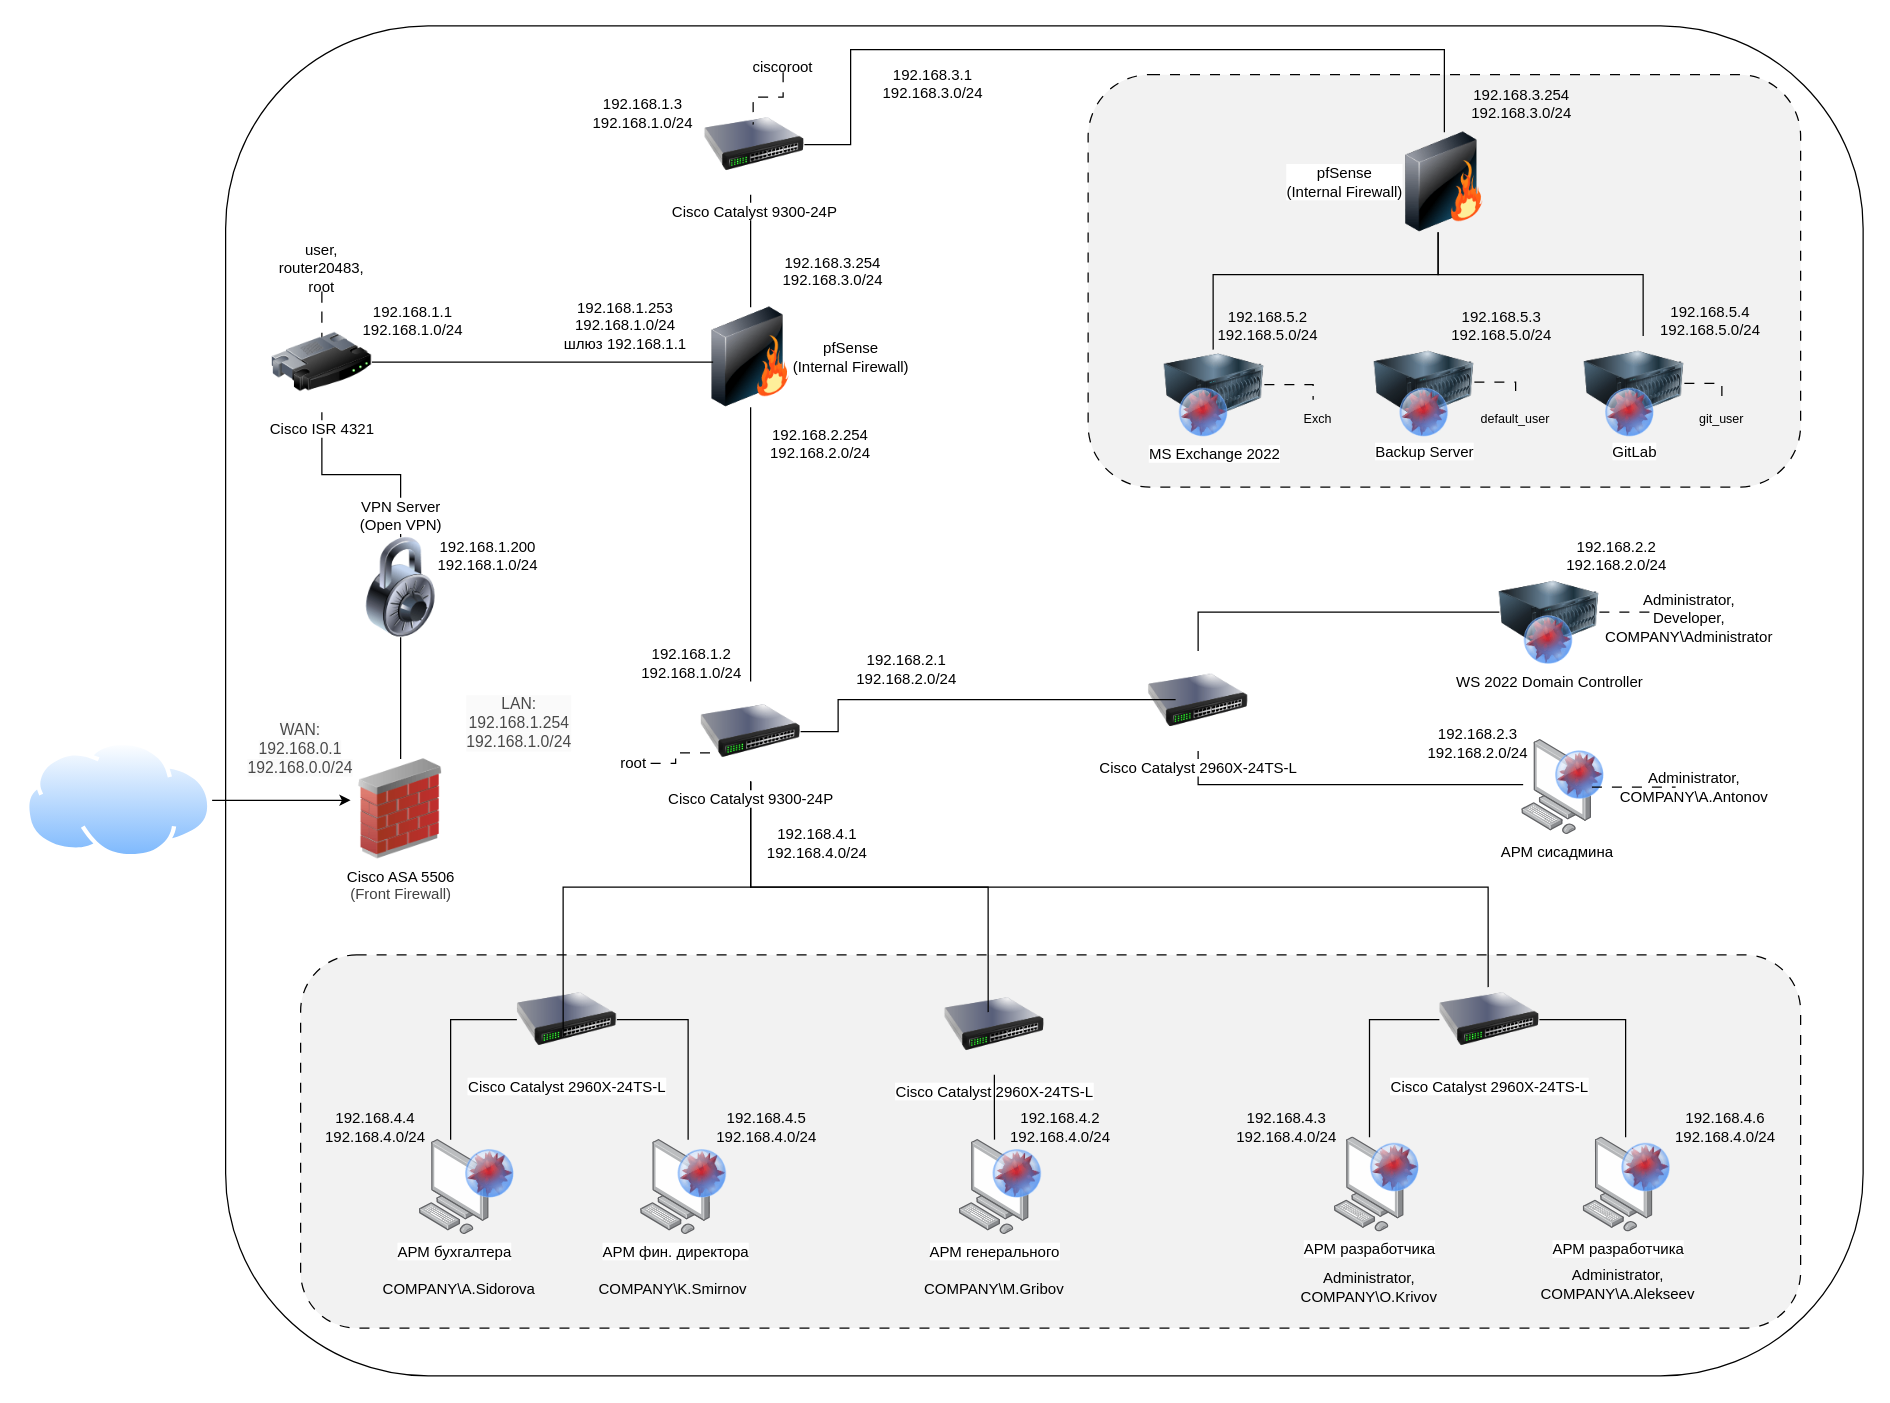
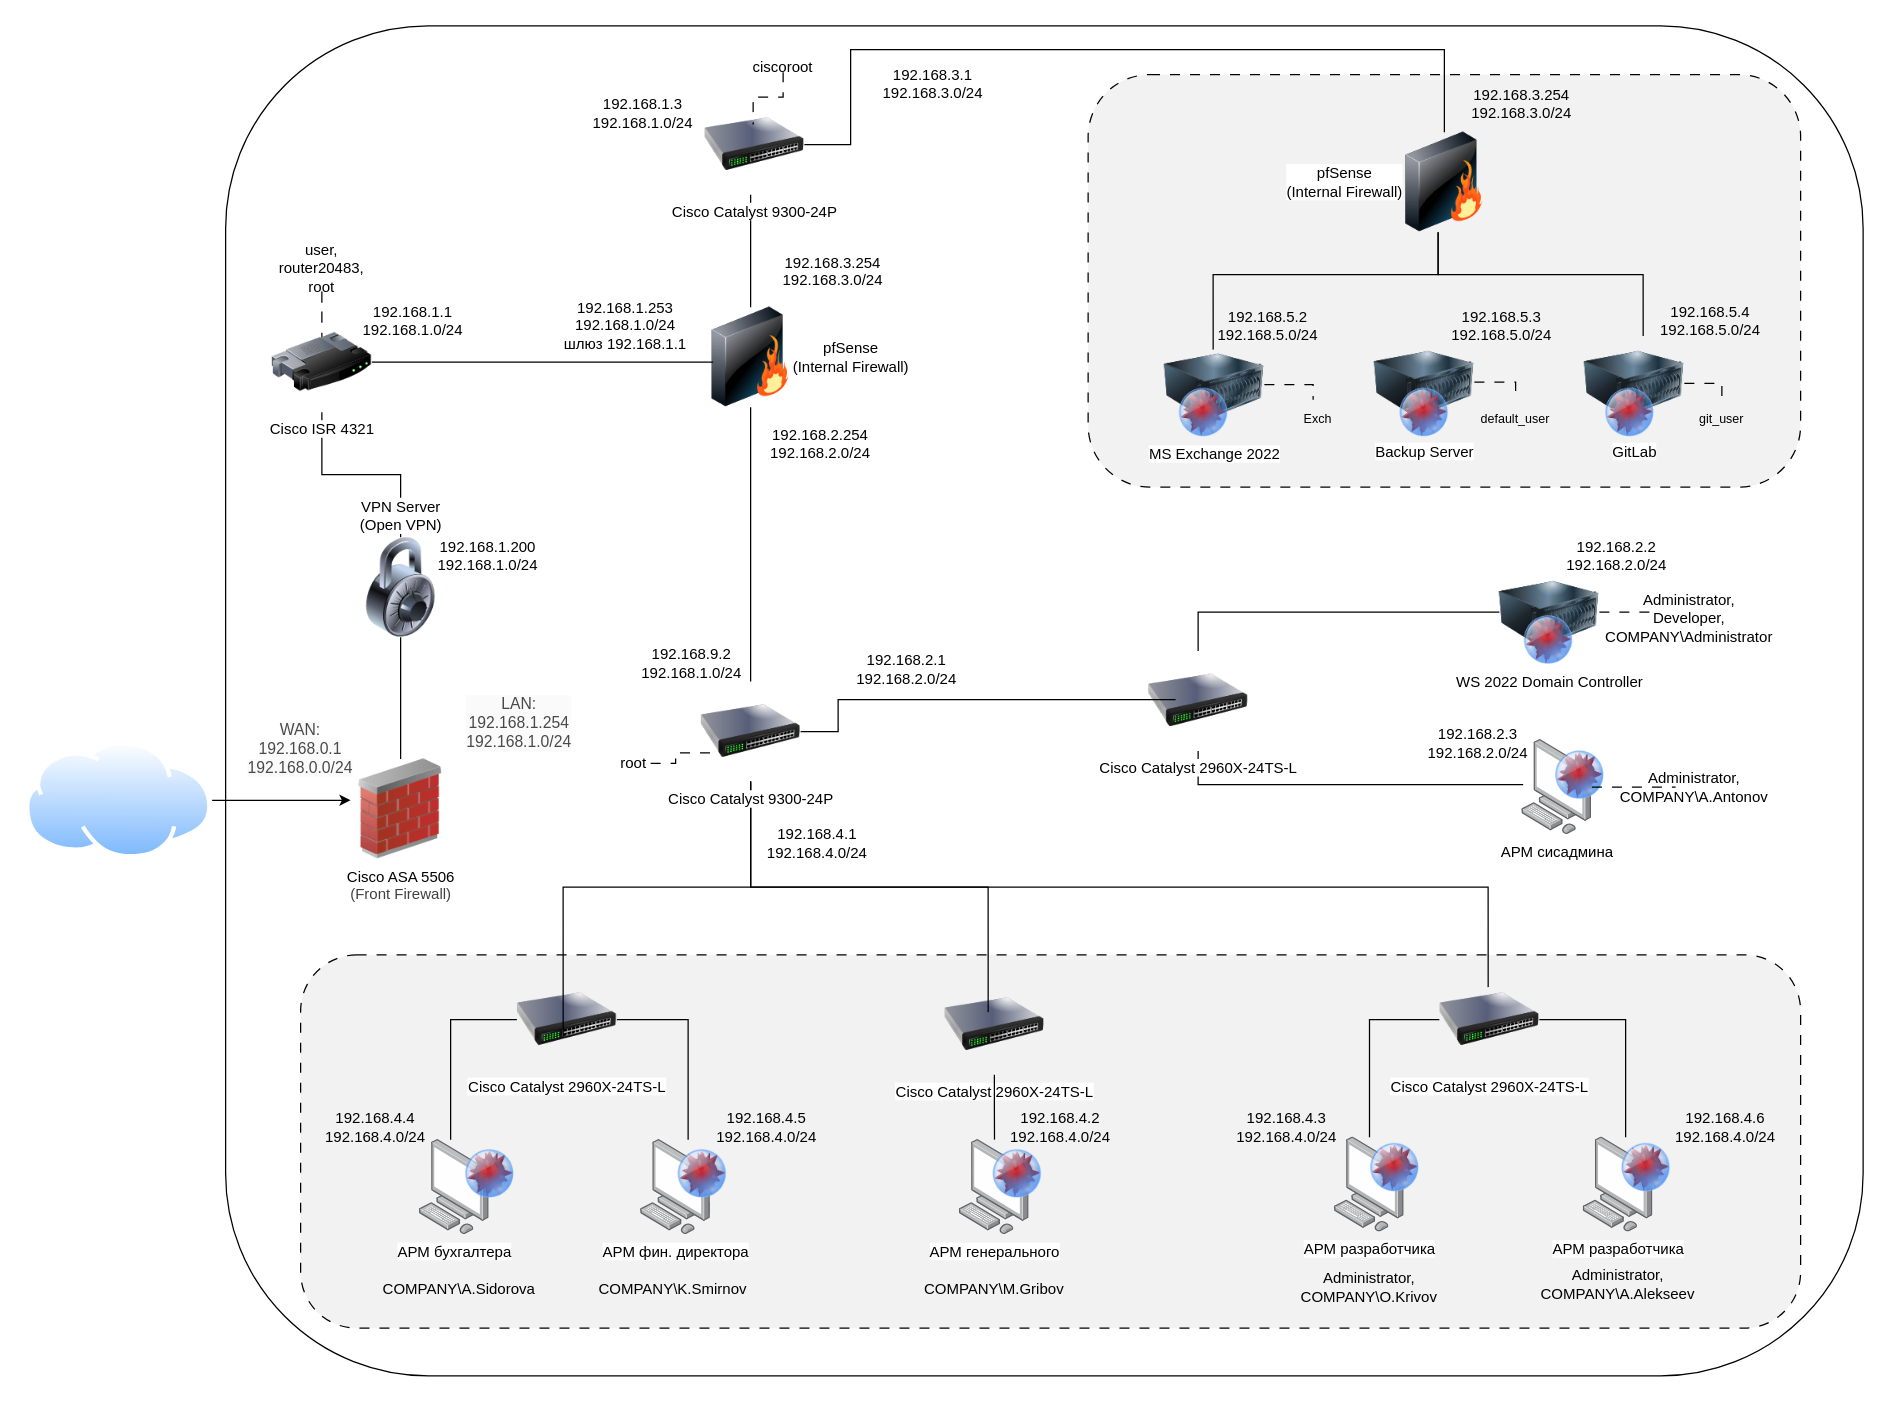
(692, 663) -> (692, 663)
